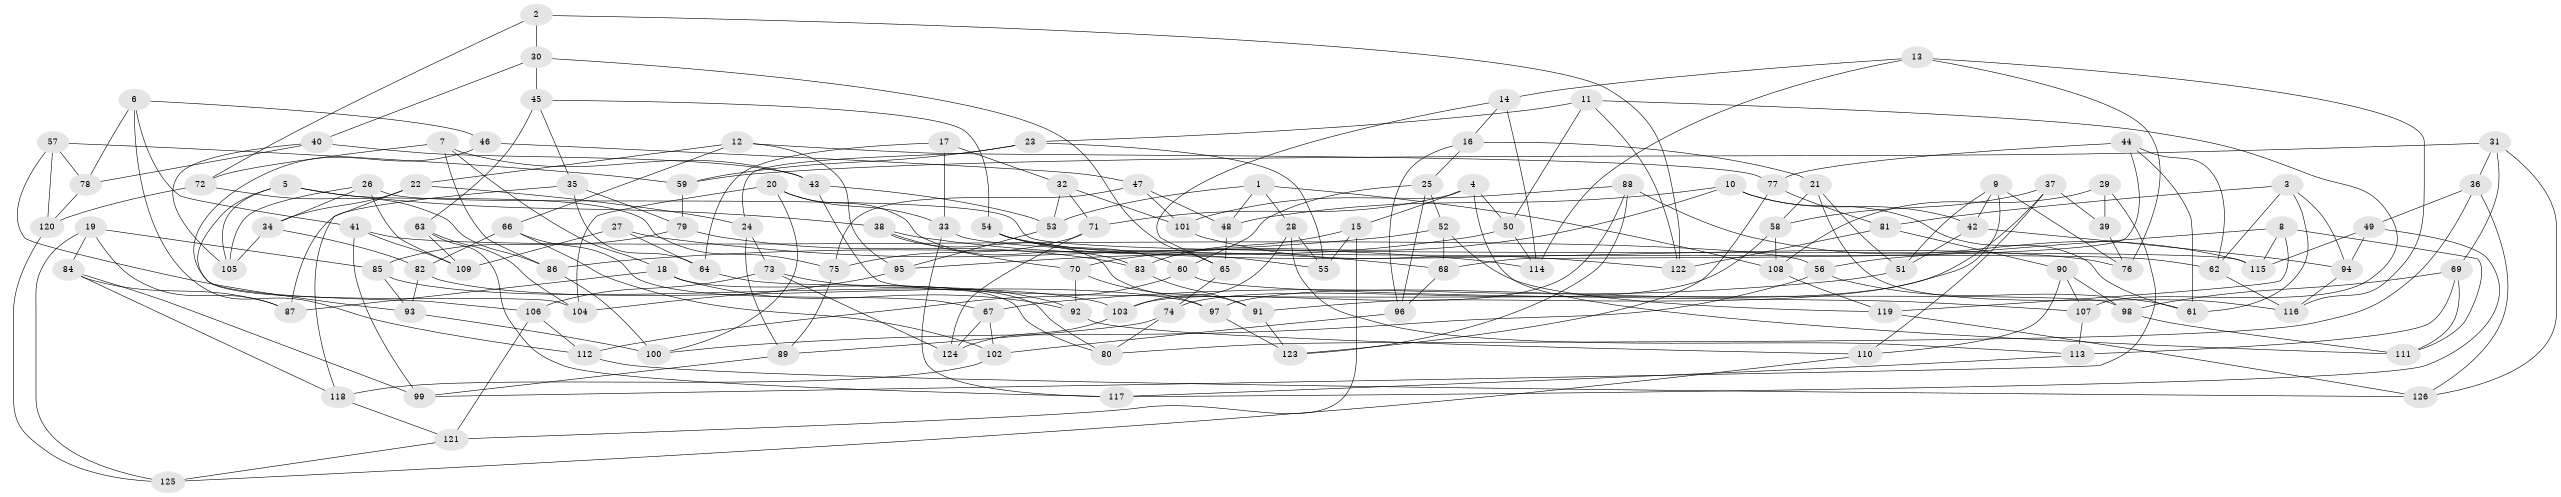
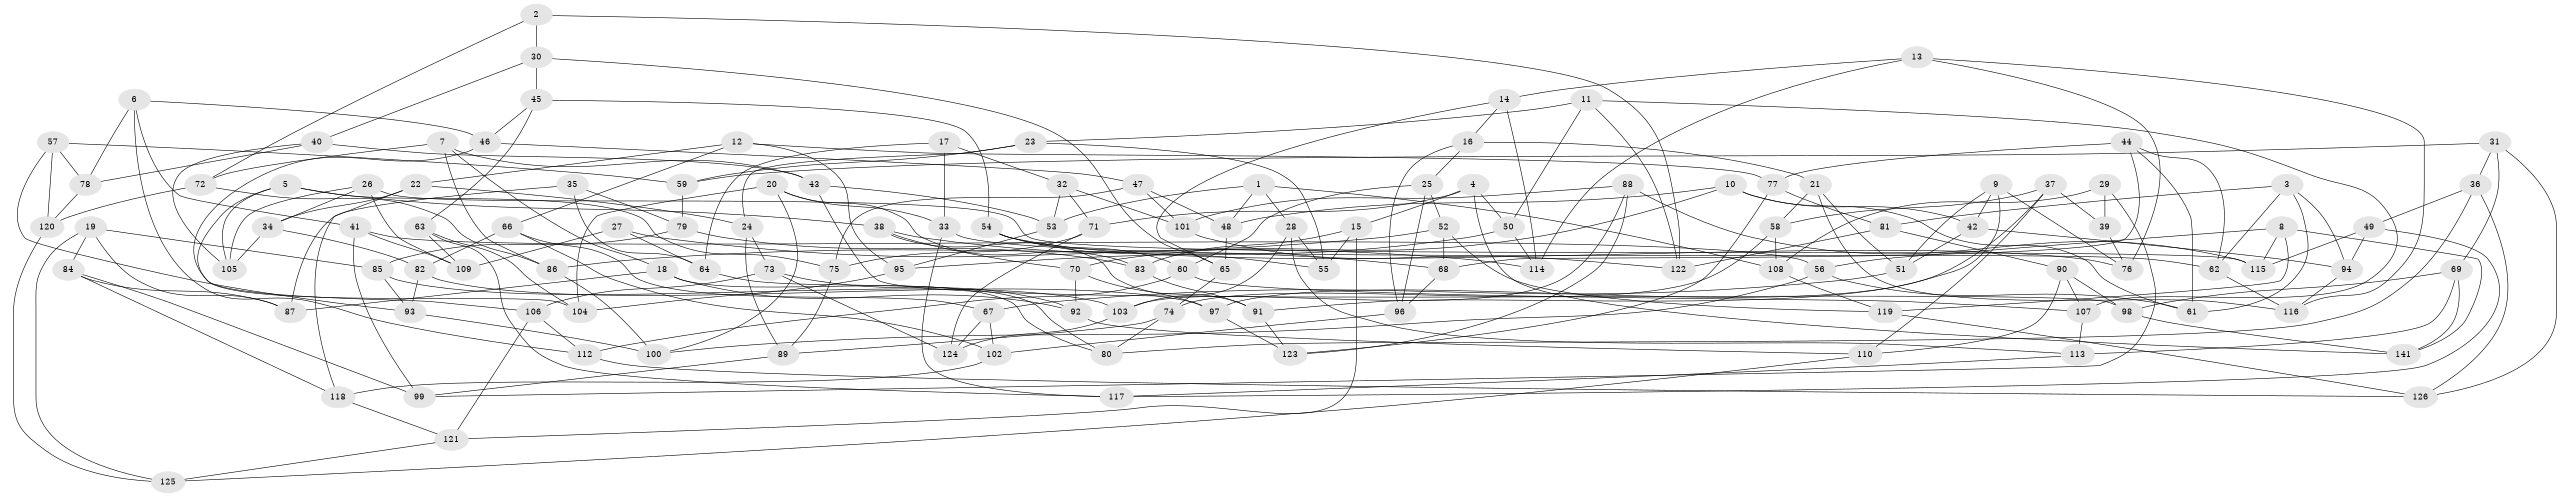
(555, 142) -> (511, 121)
(2404, 355) -> (2404, 355)
